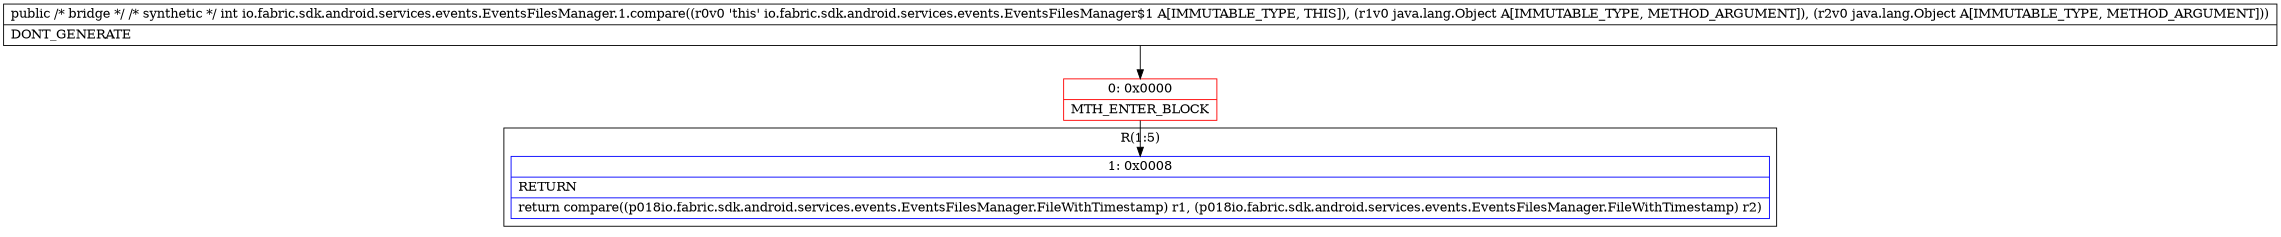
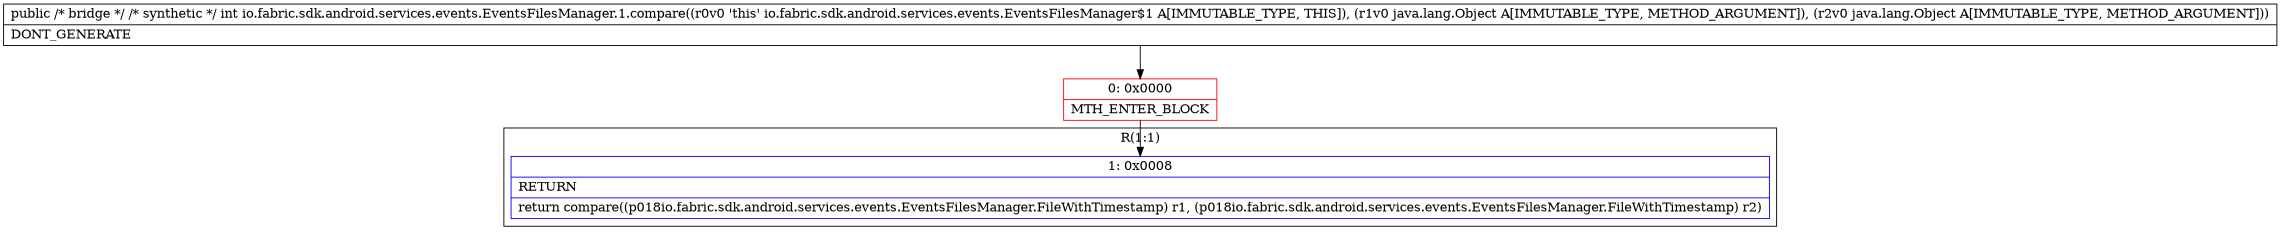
(1140, 138) -> (1140, 138)
